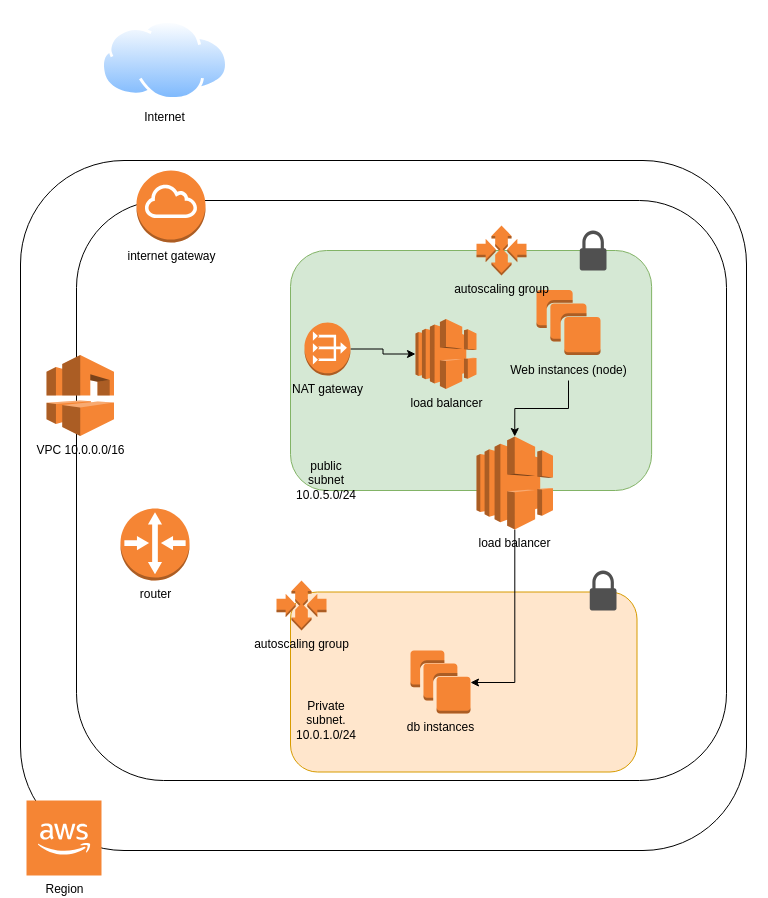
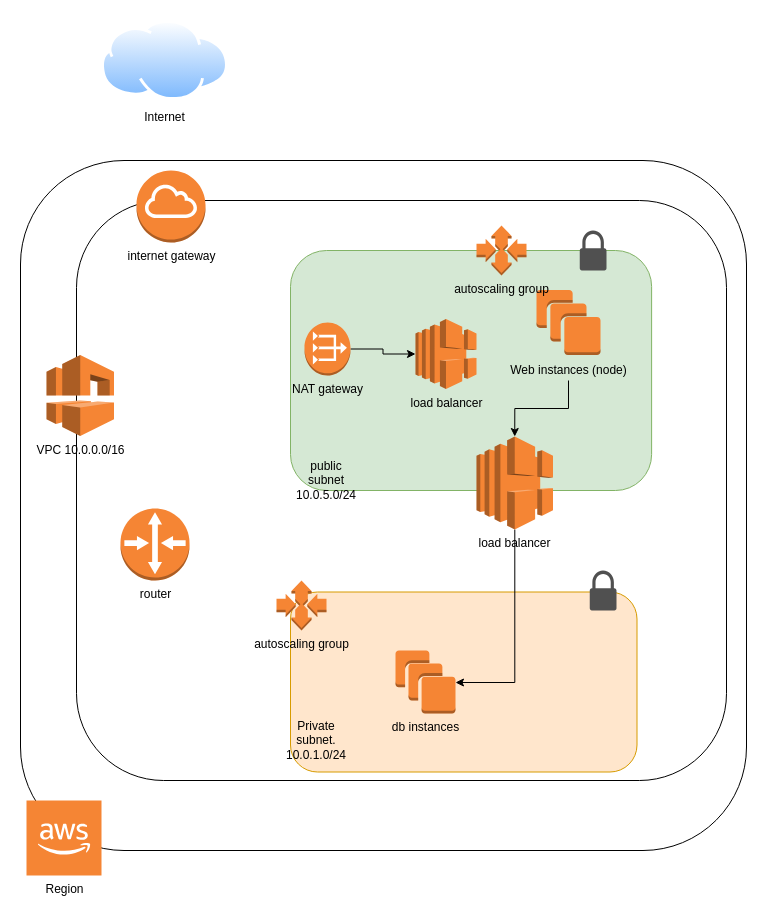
(441, 682) -> (426, 682)
(327, 721) -> (317, 741)
